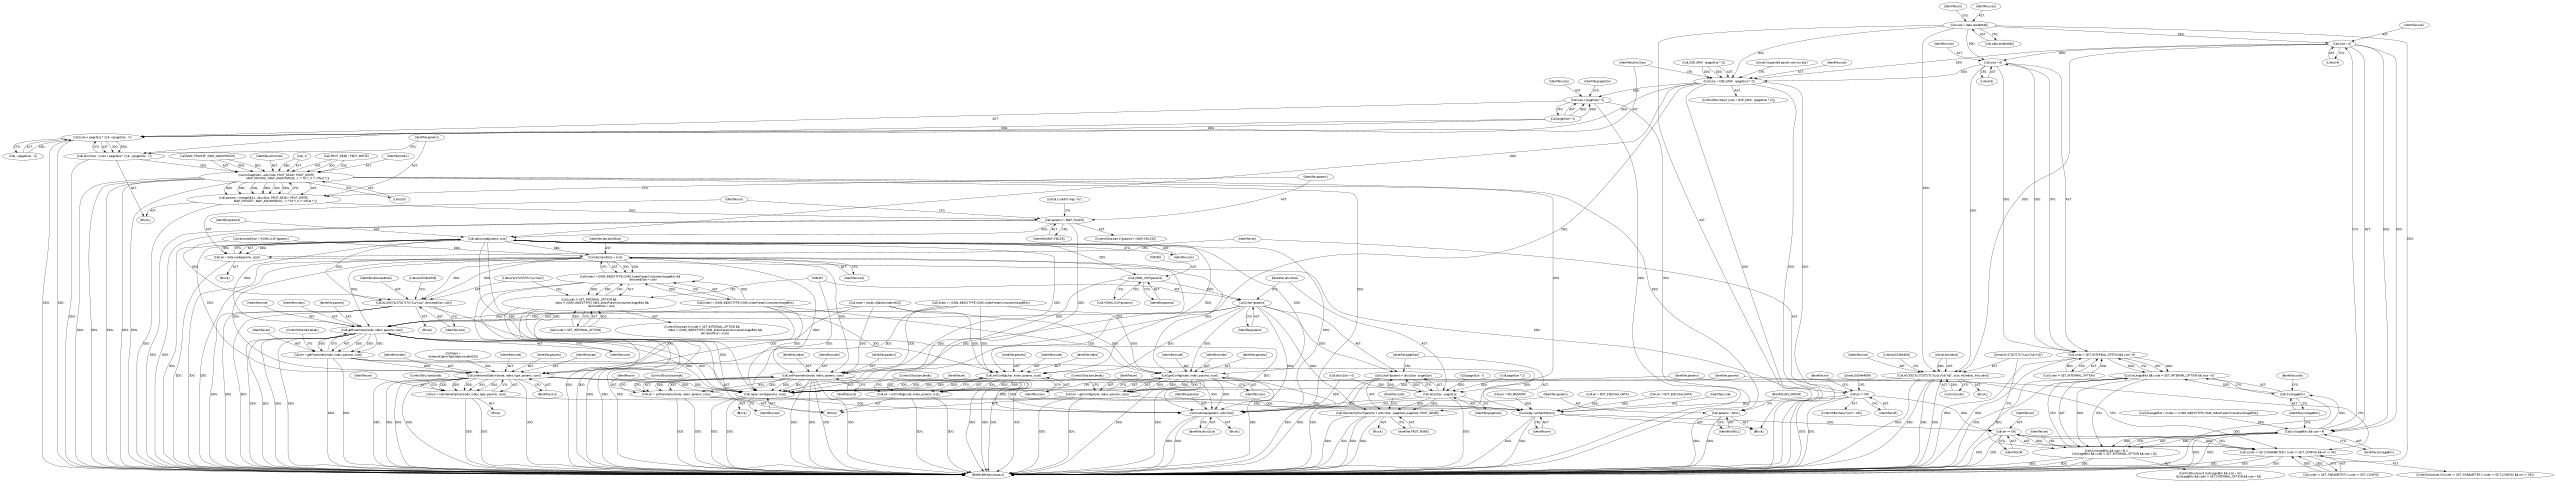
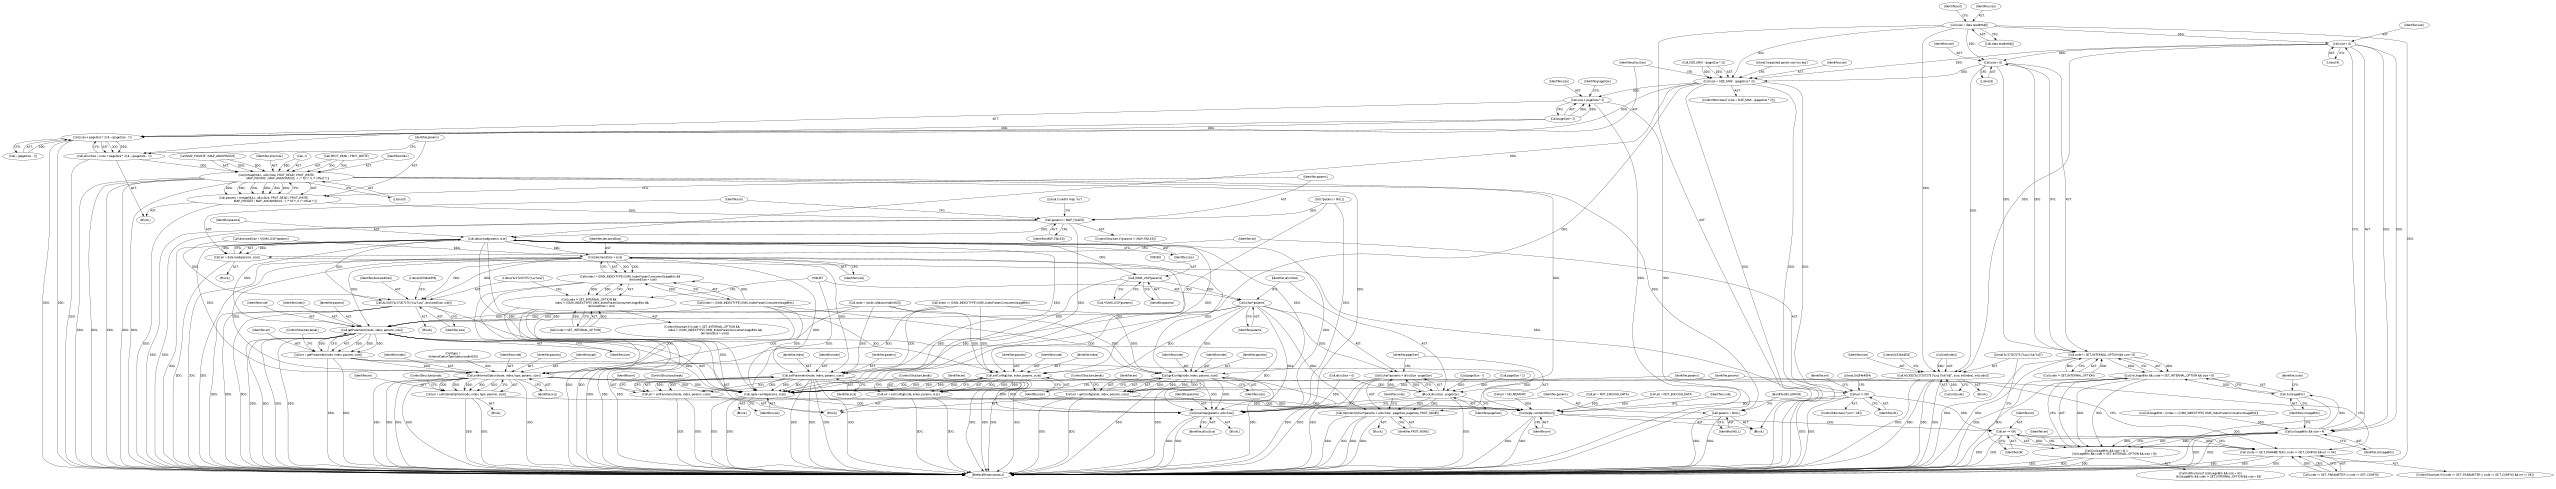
none -> (1330, 199)
(1947, 355) -> (1947, 355)
(1440, 394) -> (1440, 394)
none -> (1229, 400)
